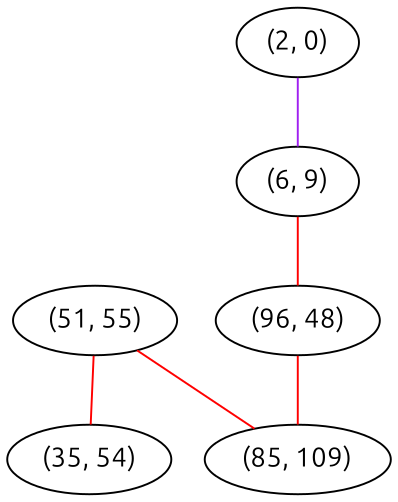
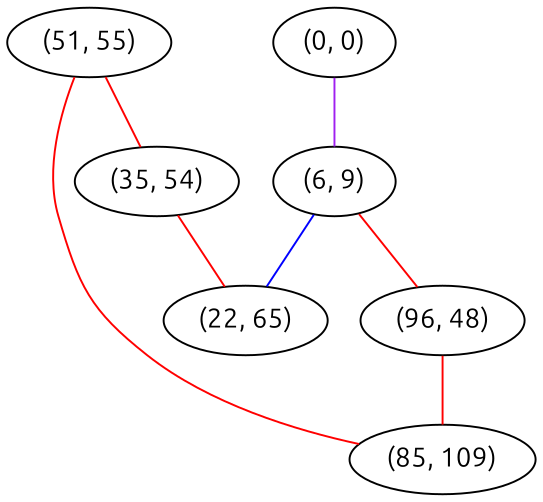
(298, 42) -> (334, 42)
none -> (246, 320)
